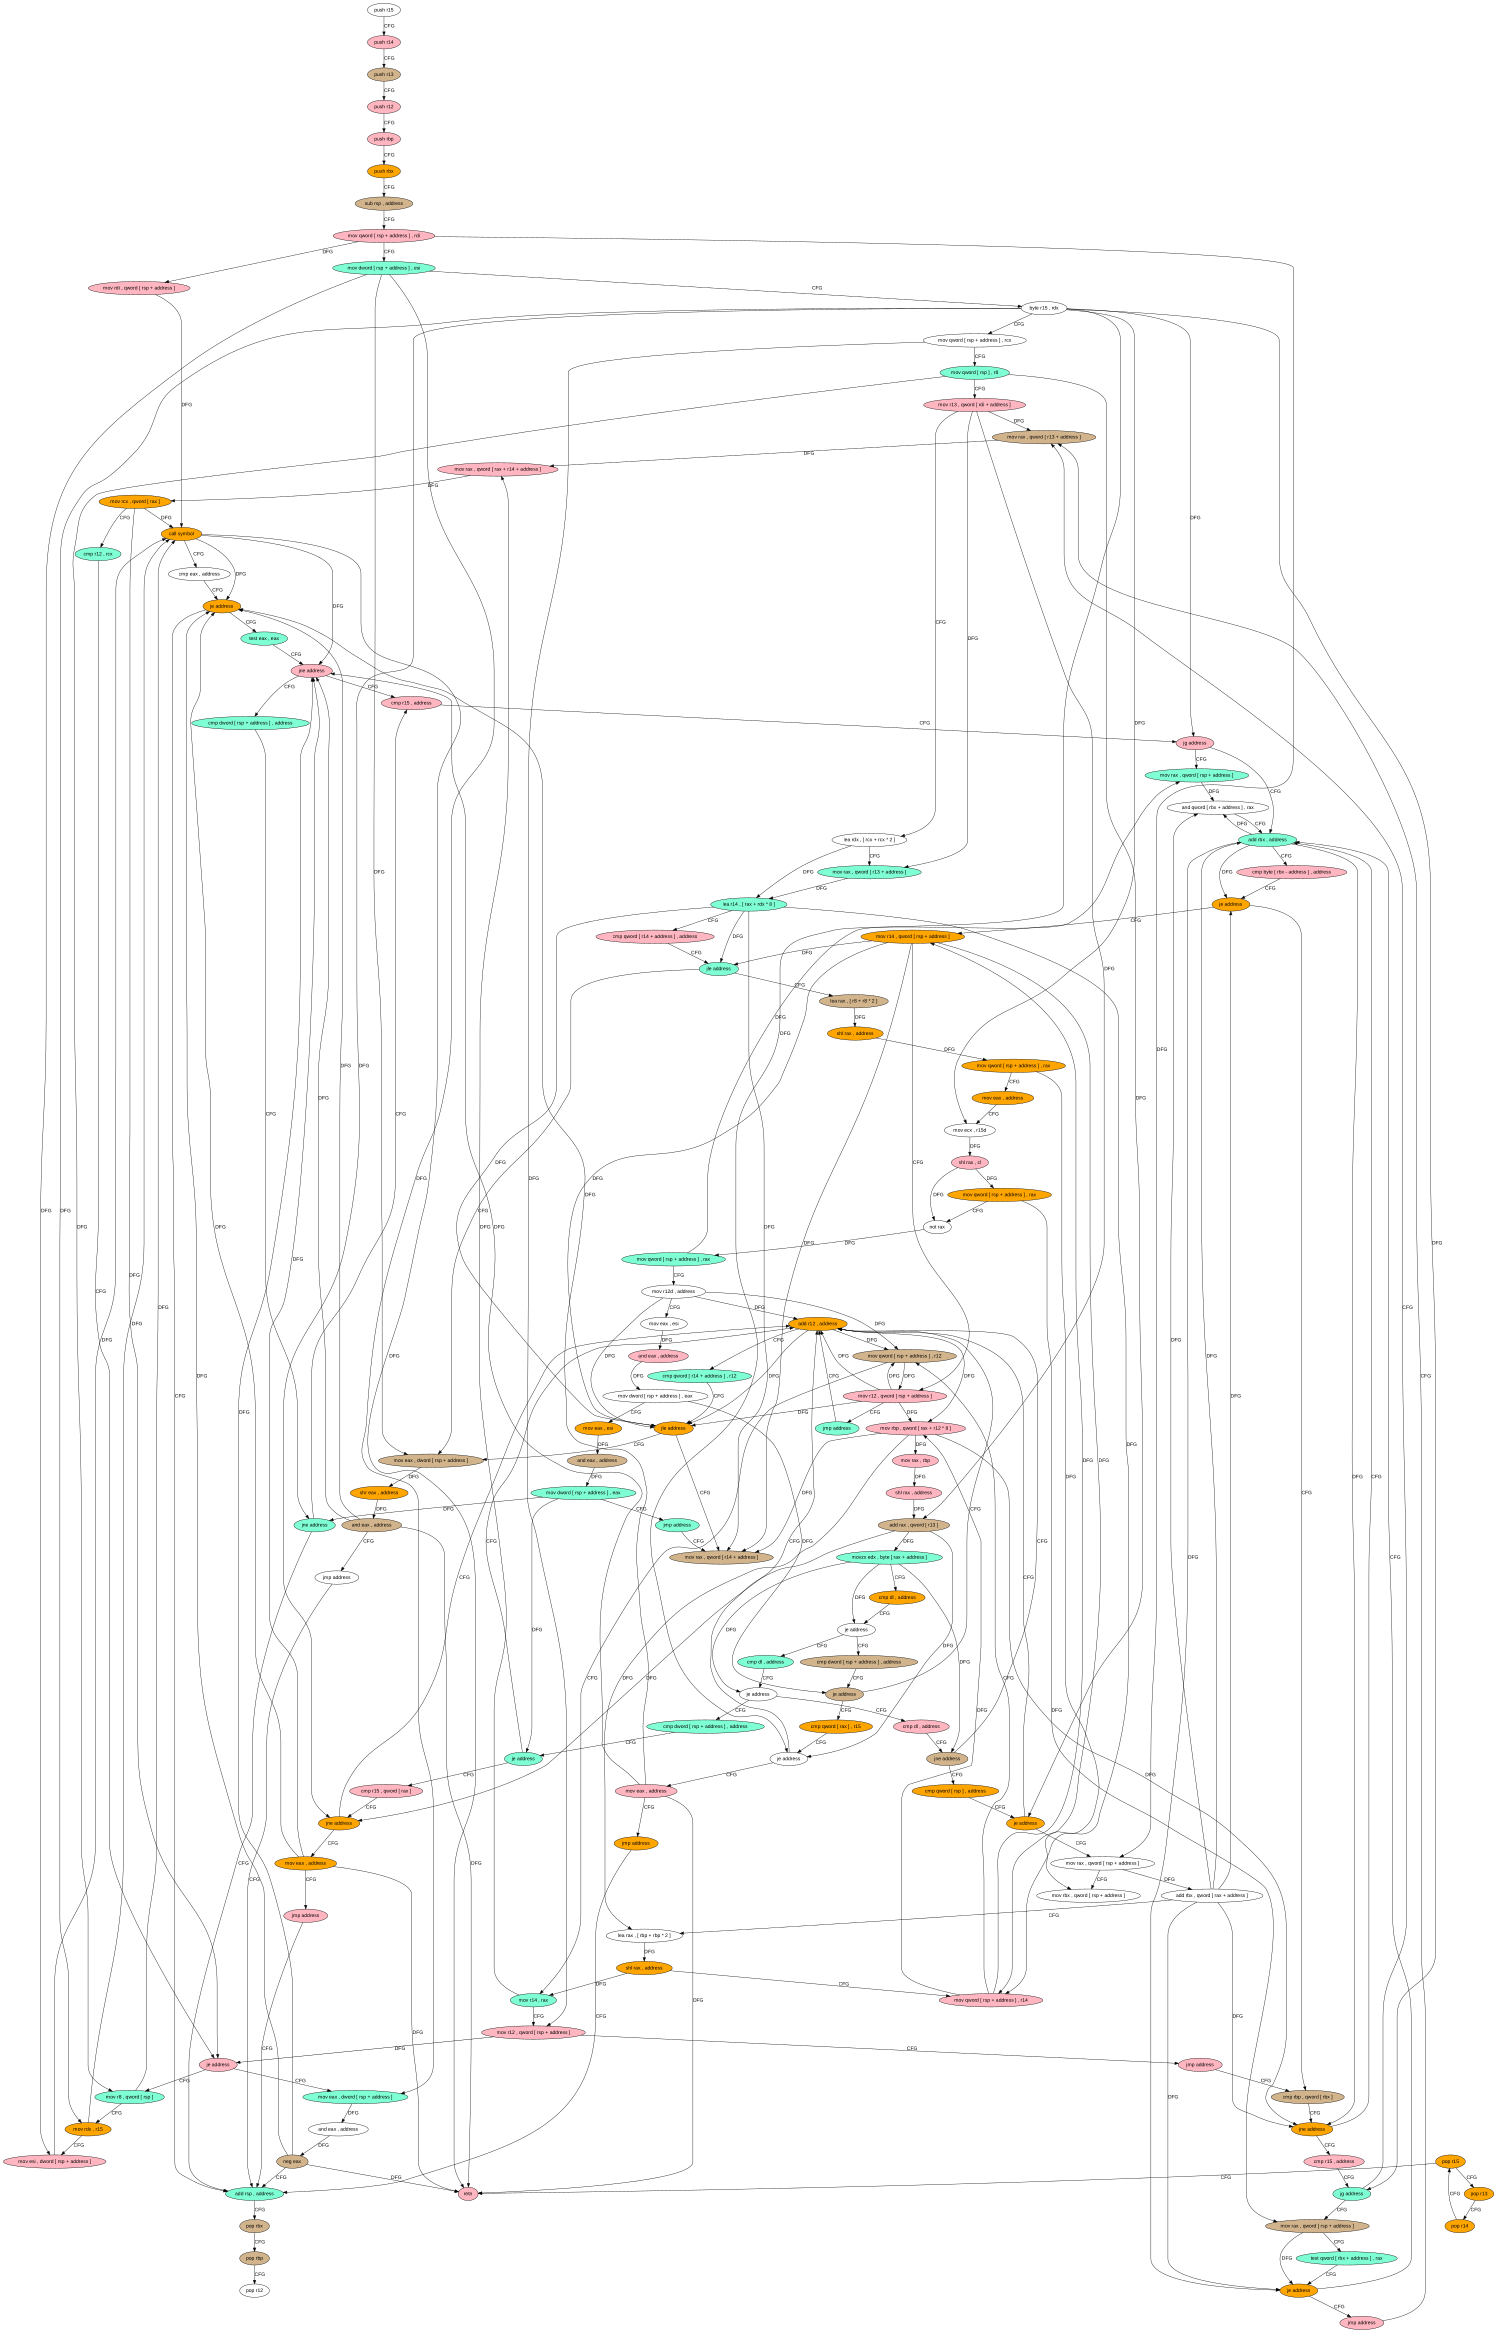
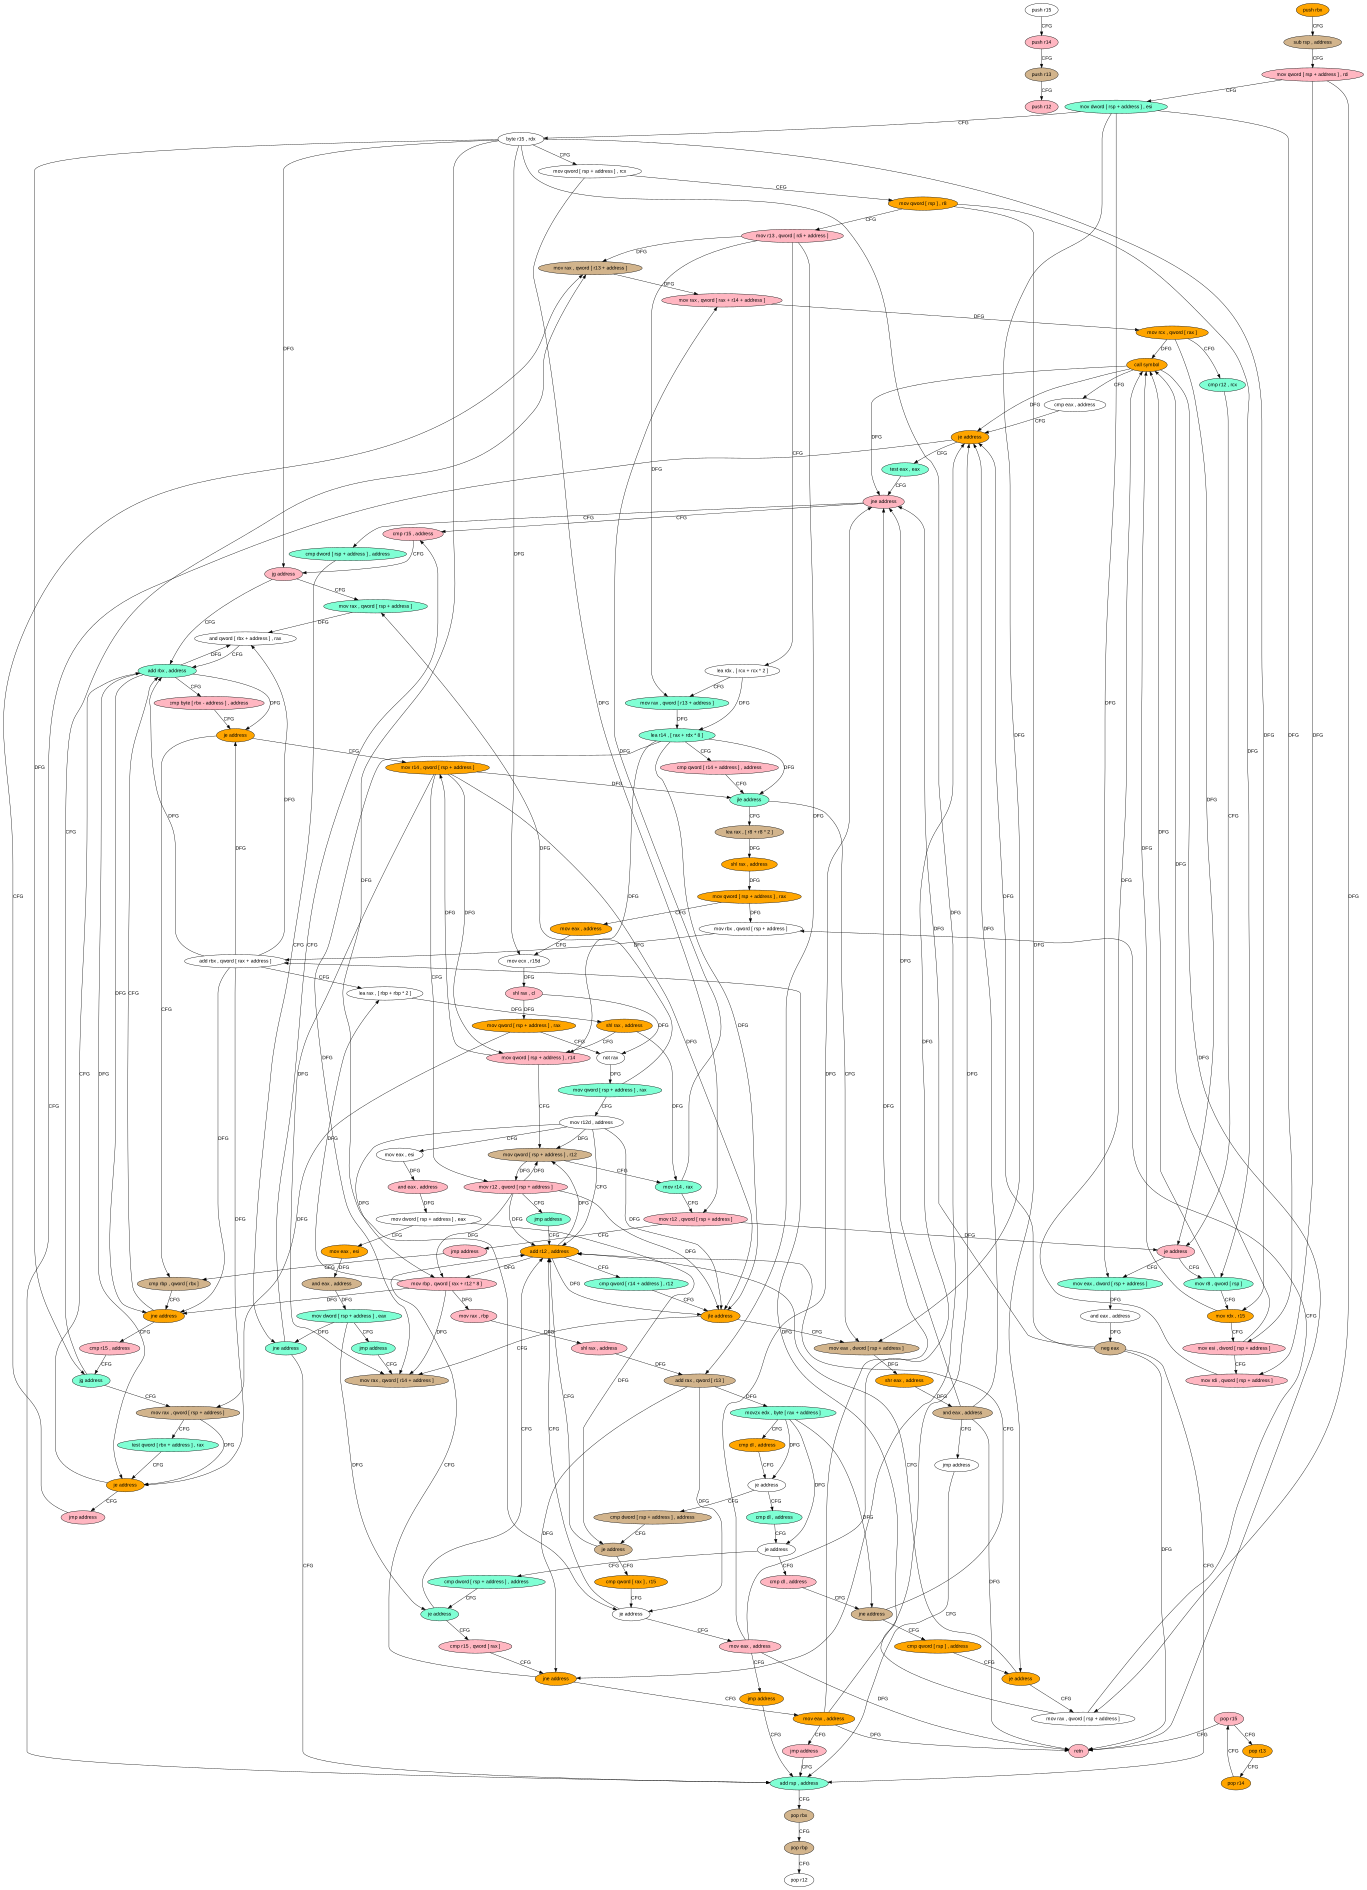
(384, 139) -> none
(975, 373) -> (923, 204)
none -> (502, 952)
(760, 1308) -> (602, 1187)
none -> (1235, 1363)
(973, 1753) -> (384, 1143)
(1450, 2162) -> (1229, 1719)
